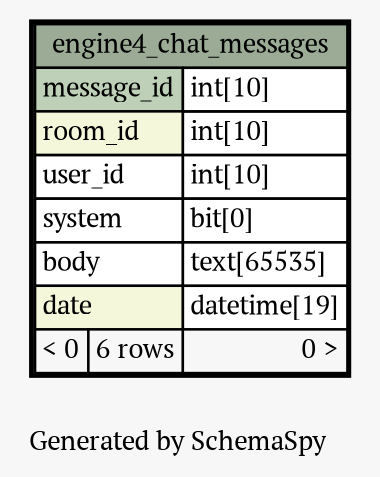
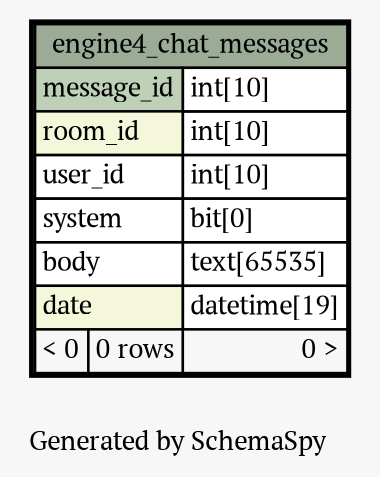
(136, 350) -> (136, 350)
